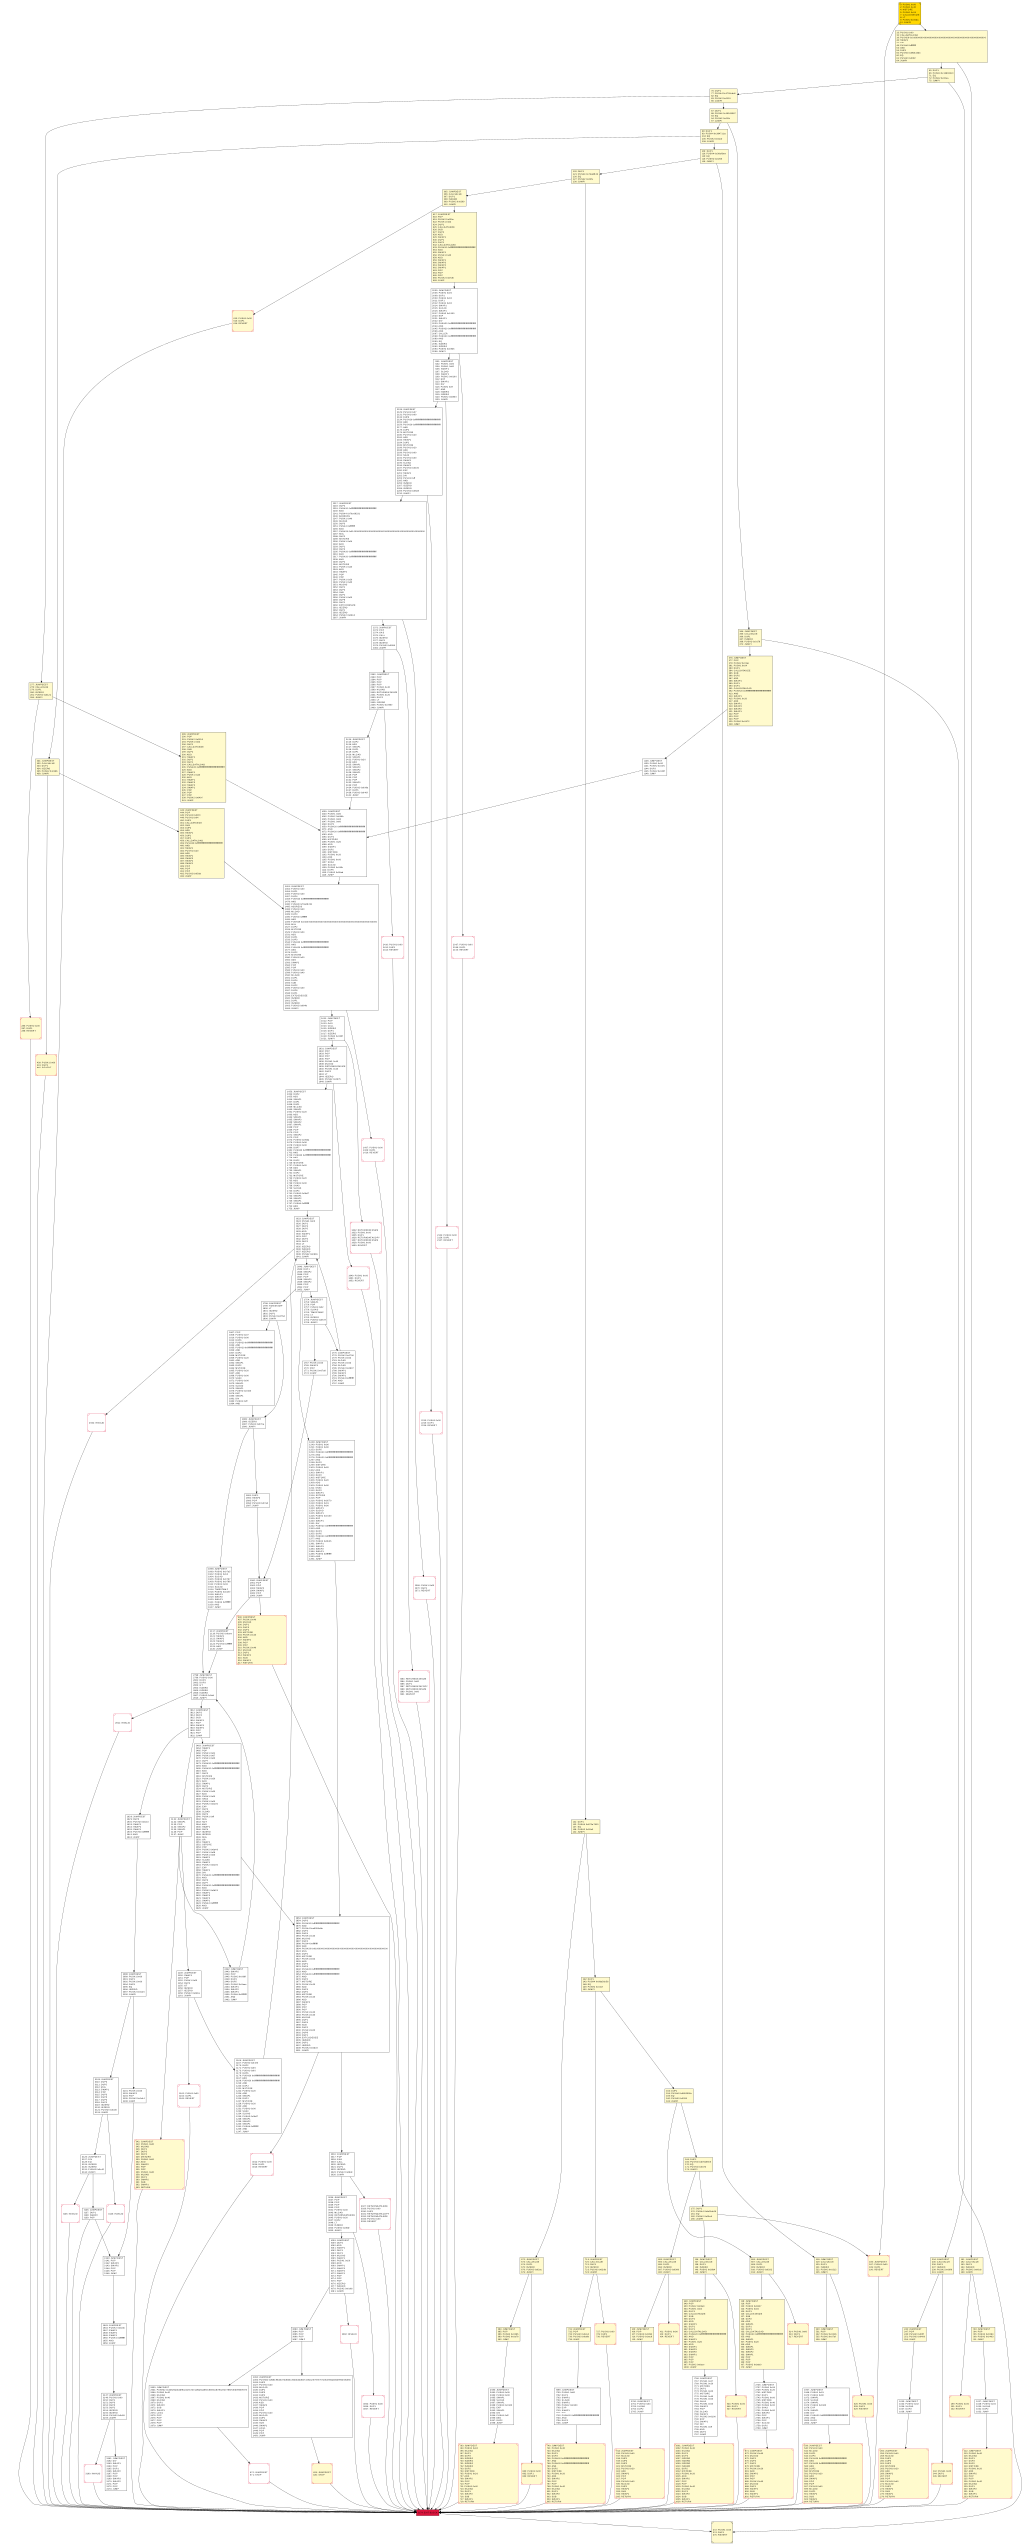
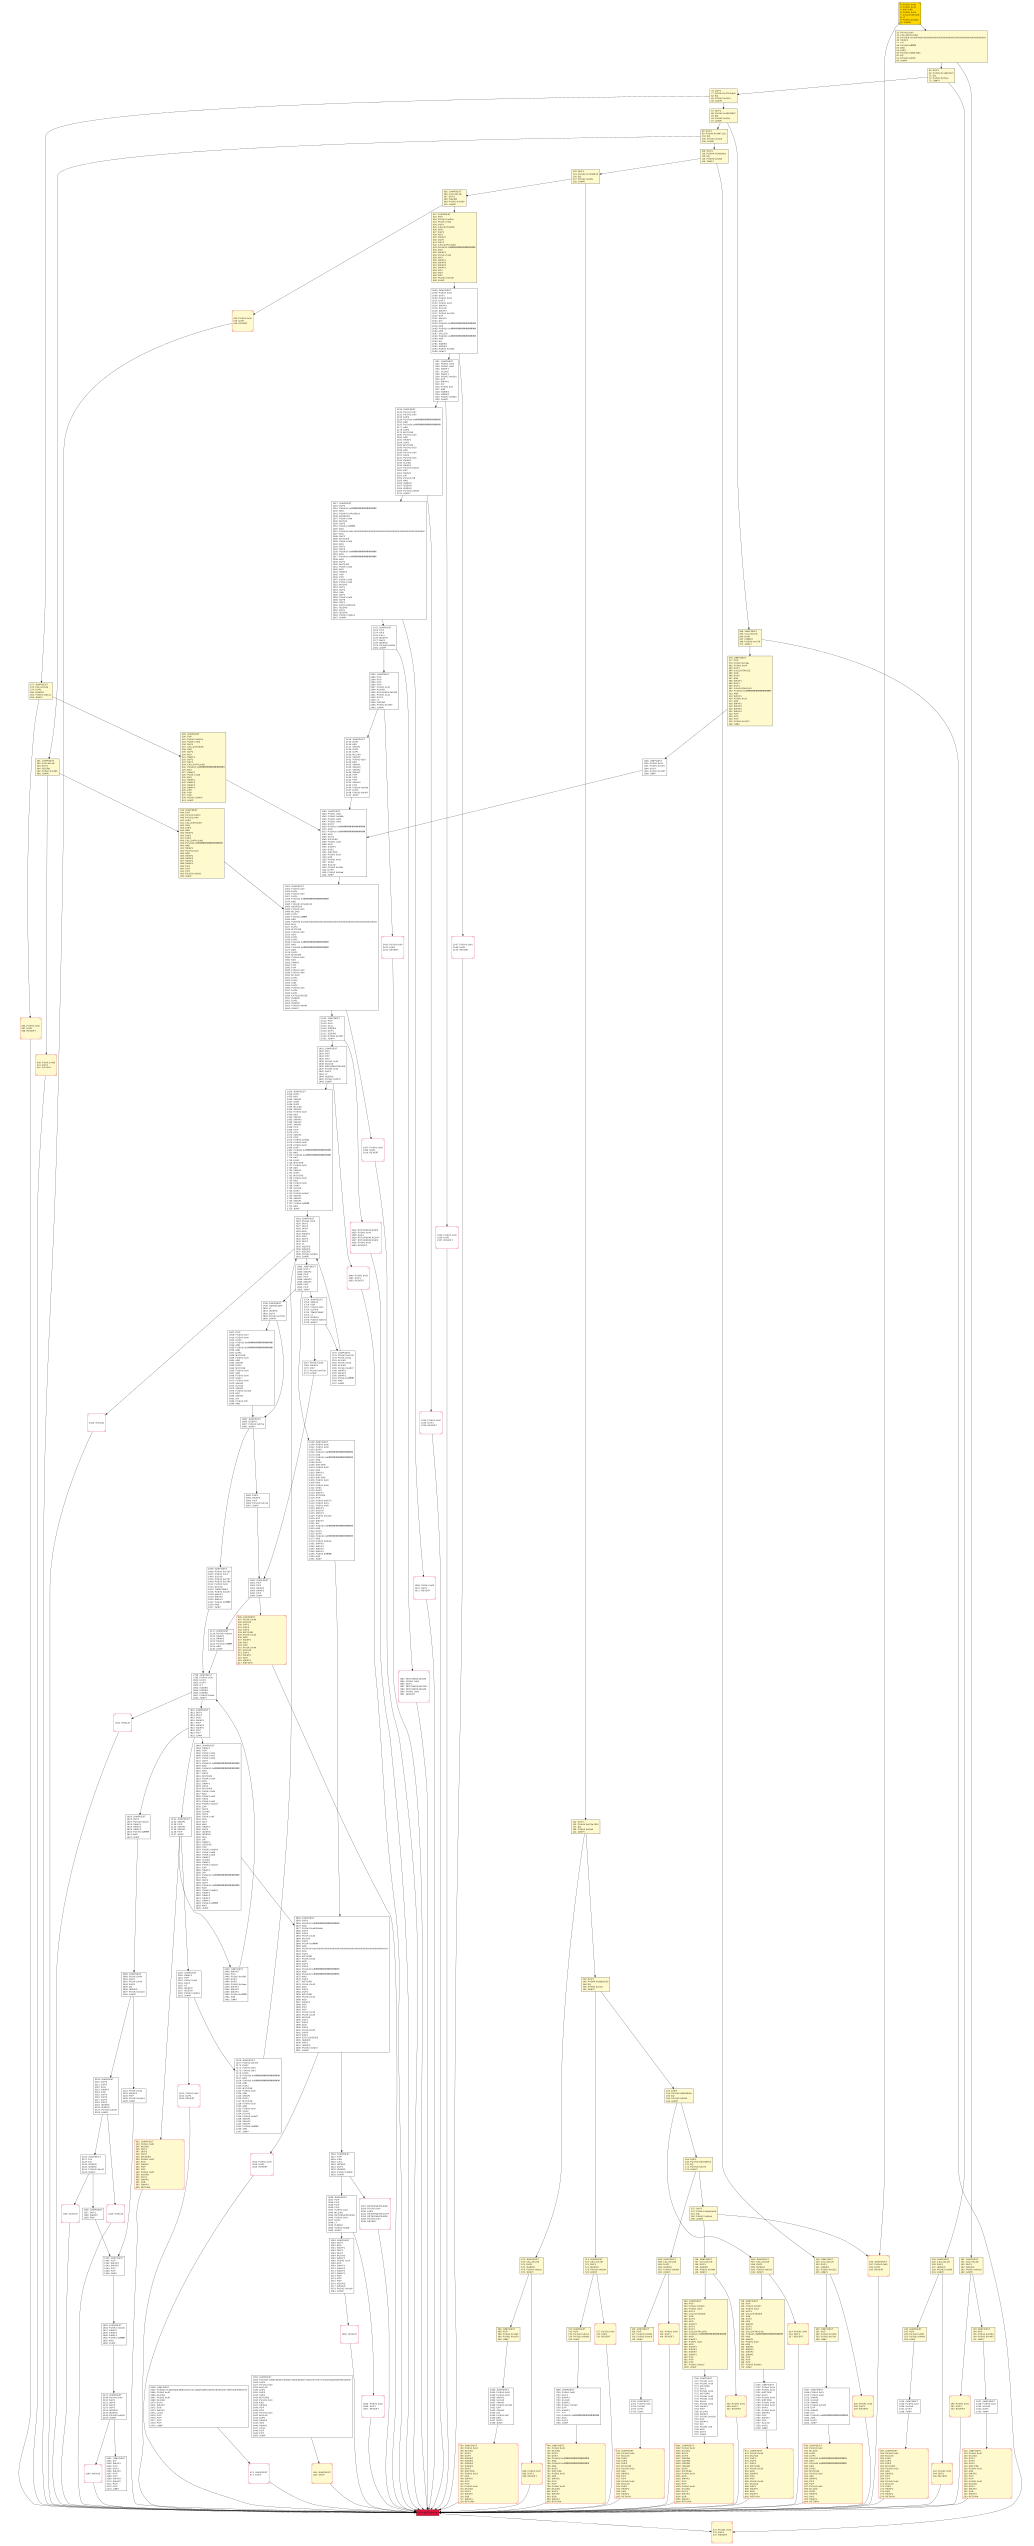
(302, 2334) -> none
(74, 2498) -> (771, 2511)
(722, 2532) -> (722, 2532)
